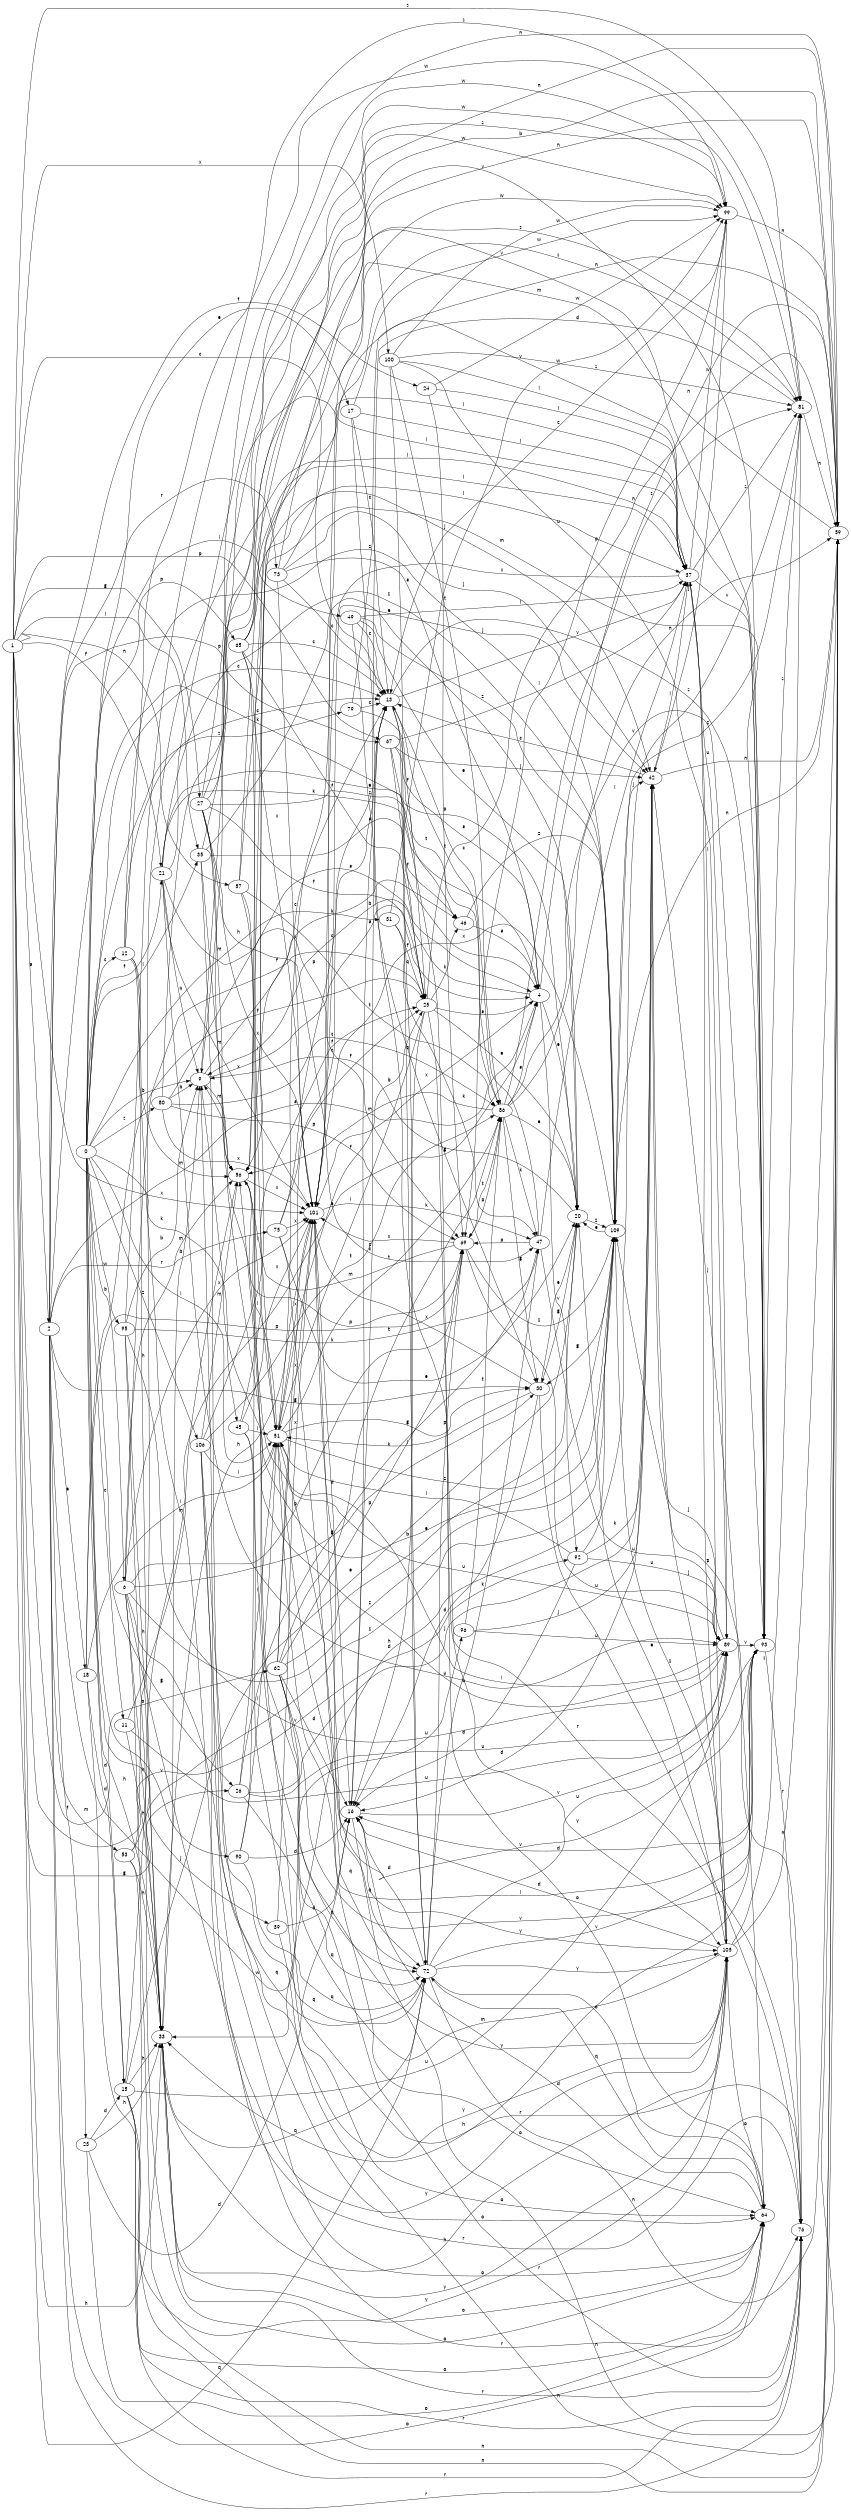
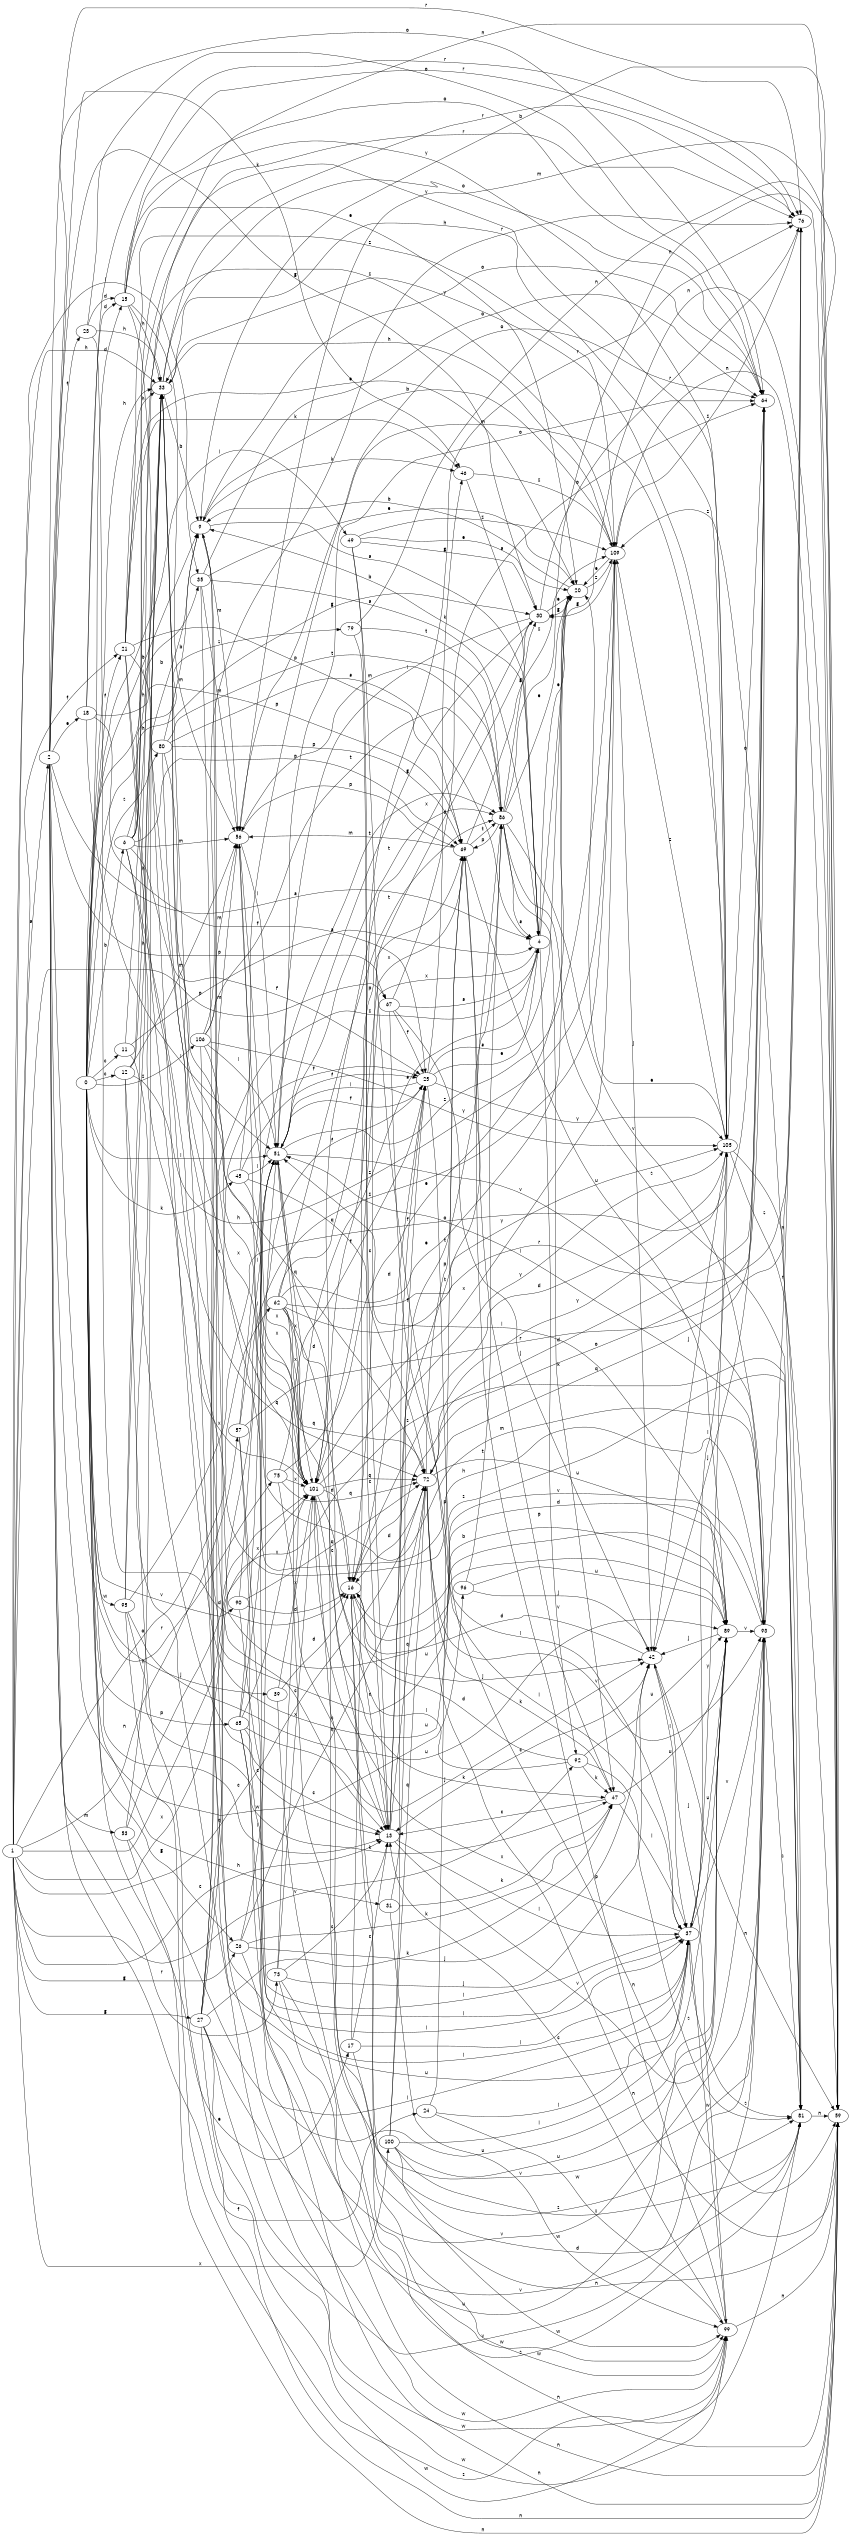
(176, 976) -> (130, 516)
(649, 1183) -> (593, 1779)
